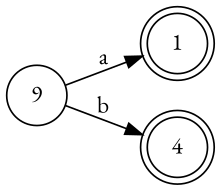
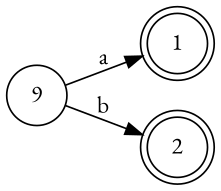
(177, 147) -> (177, 147)
